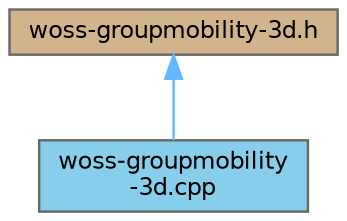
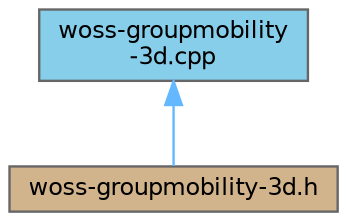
(174, 110) -> (174, 136)
